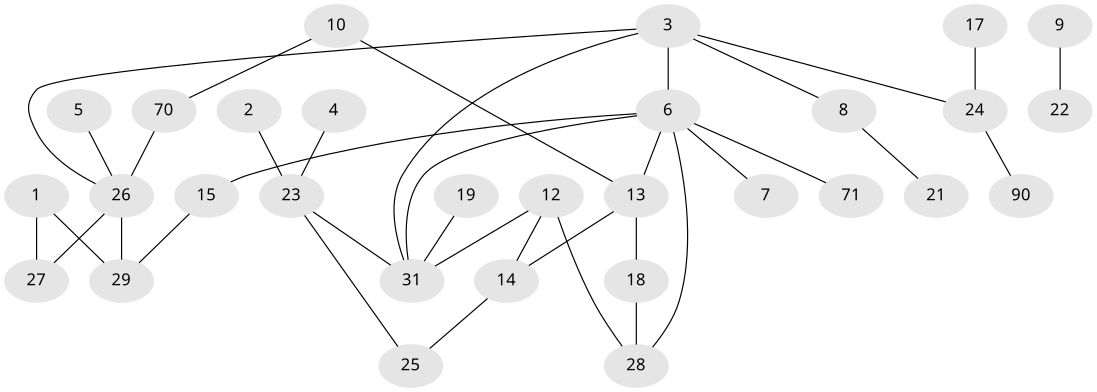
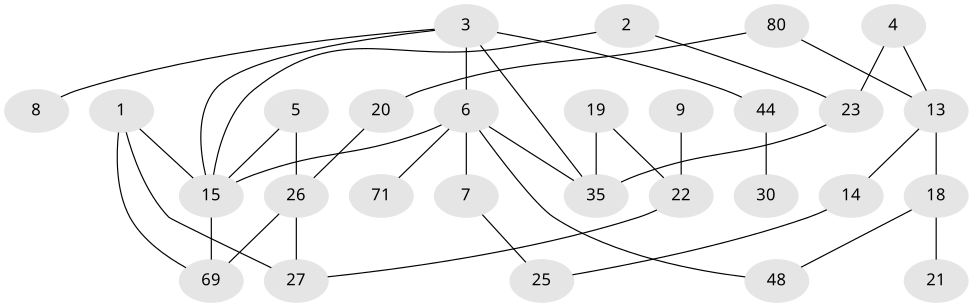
(336, 26) -> (777, 26)
(975, 26) -> none
none -> (373, 49)
(255, 58) -> (278, 59)
(164, 111) -> (381, 111)
(975, 111) -> (766, 111)
none -> (166, 153)
none -> (254, 153)
none -> (639, 153)
(652, 153) -> (915, 69)
(890, 153) -> (936, 239)
(551, 196) -> none
(1021, 196) -> (766, 196)
none -> (494, 253)
(122, 281) -> (211, 281)
(351, 281) -> (504, 238)
(412, 281) -> (596, 196)
(636, 366) -> (777, 281)
